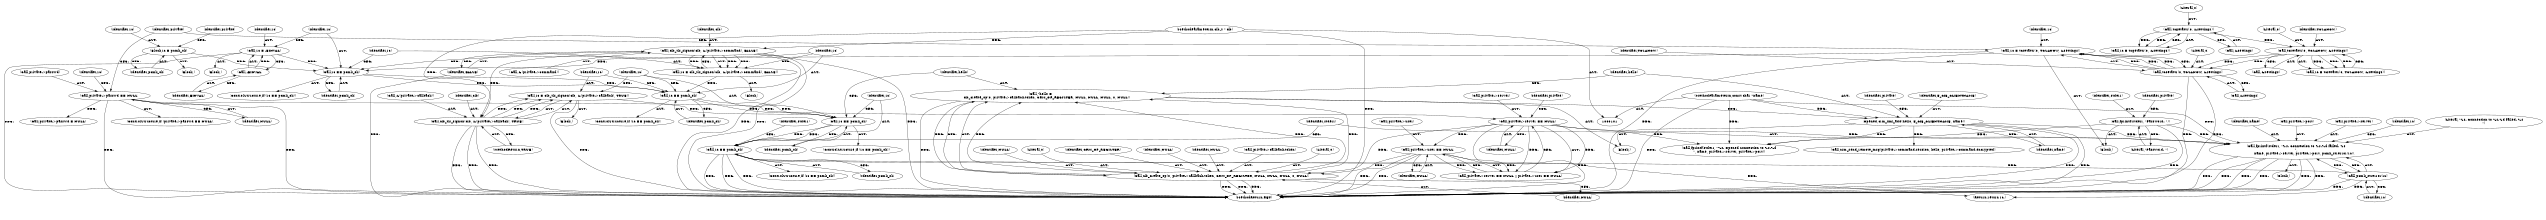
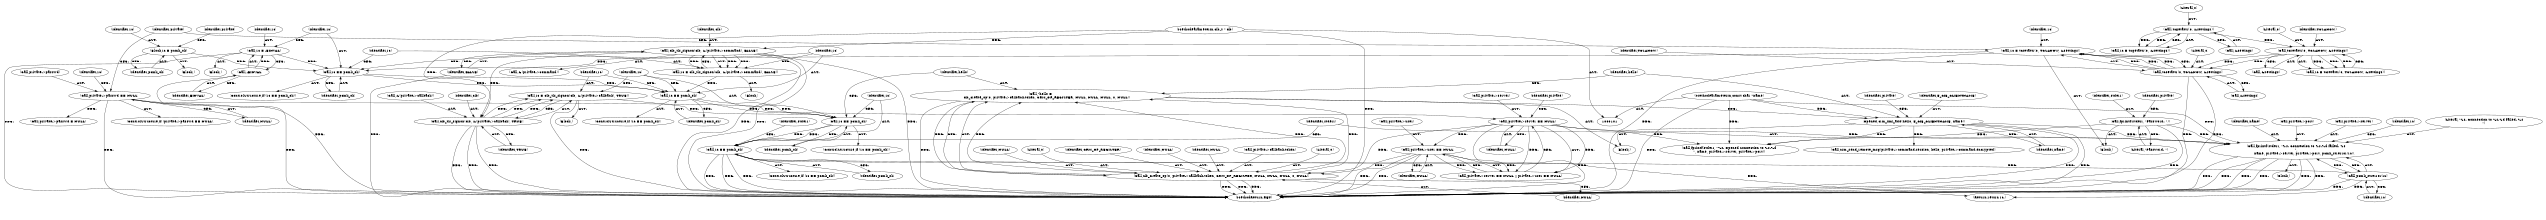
(595, 58) -> (619, 62)
(550, 109) -> (550, 109)
(513, 150) -> (513, 150)
none -> (364, 185)
